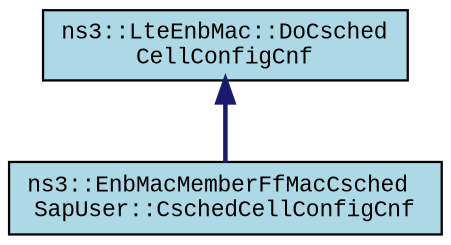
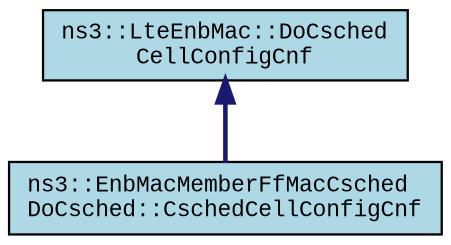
(225, 198) -> (225, 198)
